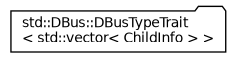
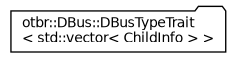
(118, 31) -> (118, 31)
